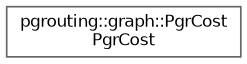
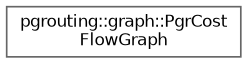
(124, 32) -> (124, 32)
